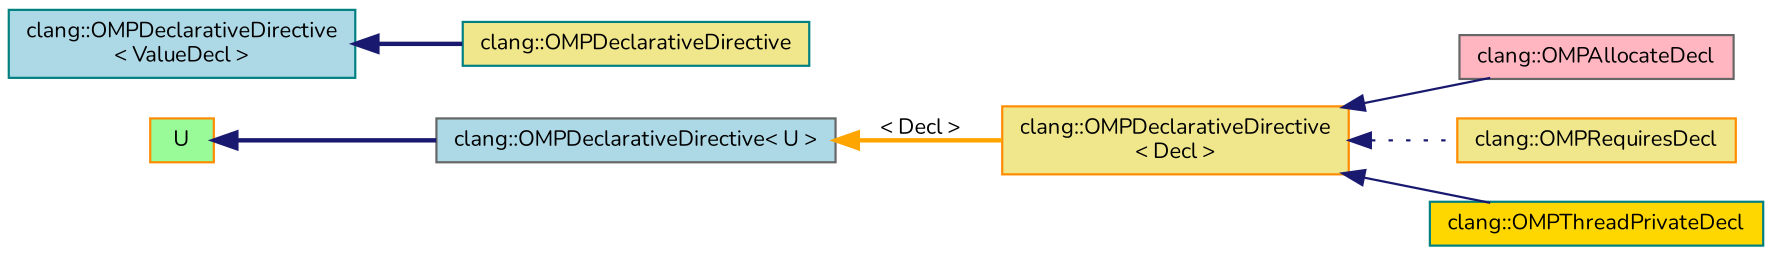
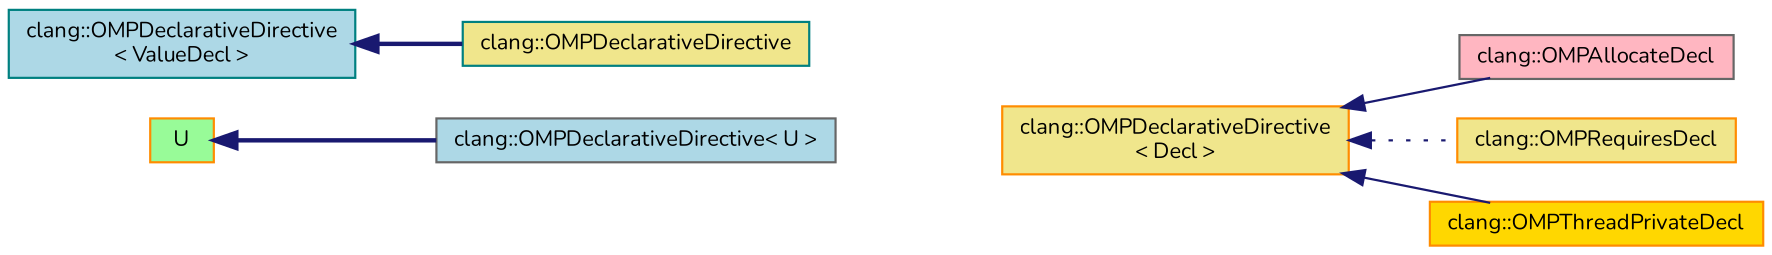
(930, 140) -> none
(1597, 224) -> (1597, 224)
